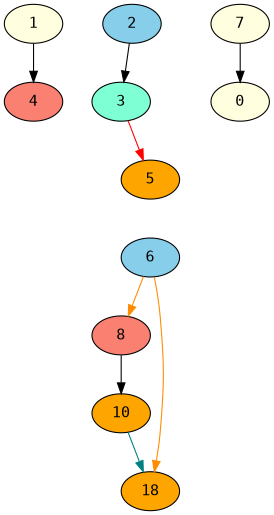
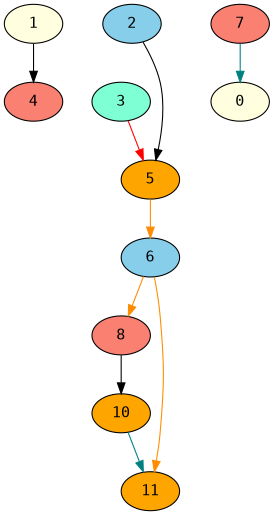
(240, 24) -> (240, 24)
(127, 57) -> (162, 94)
(240, 57) -> (240, 57)
none -> (150, 213)
(150, 491) -> (150, 491)
